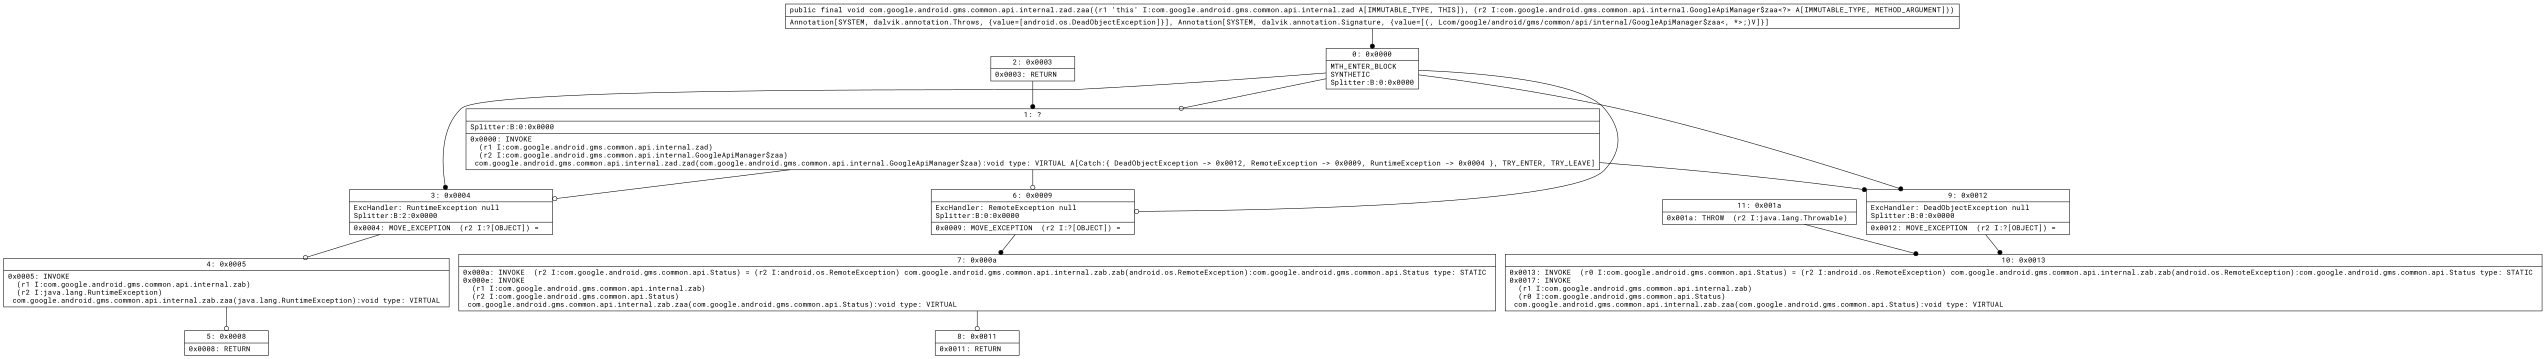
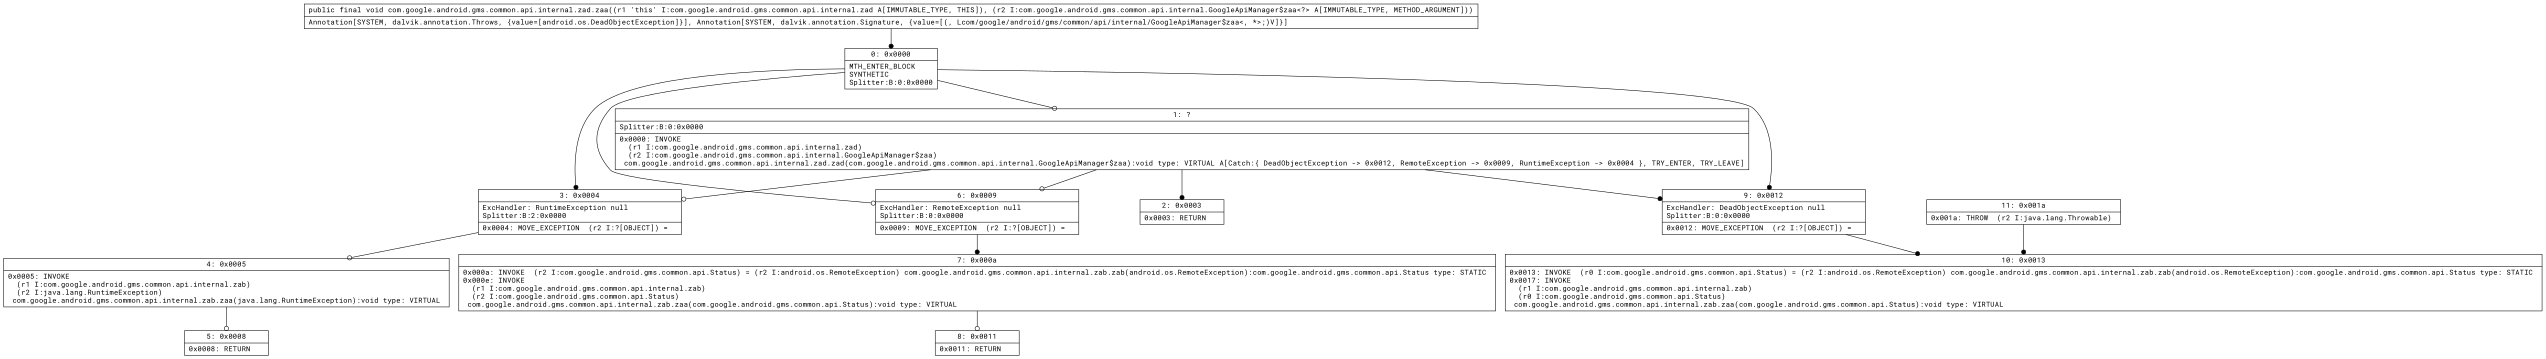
(1033, 93) -> (1182, 183)
